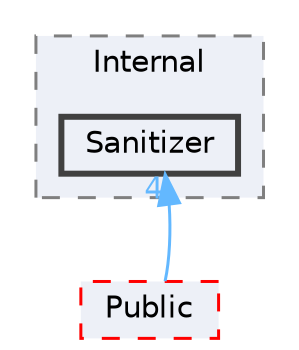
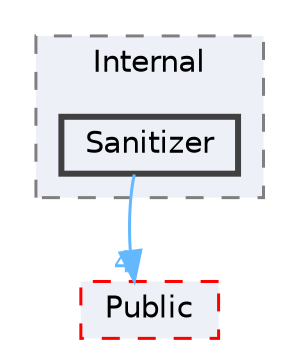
(170, 243) -> (130, 216)
